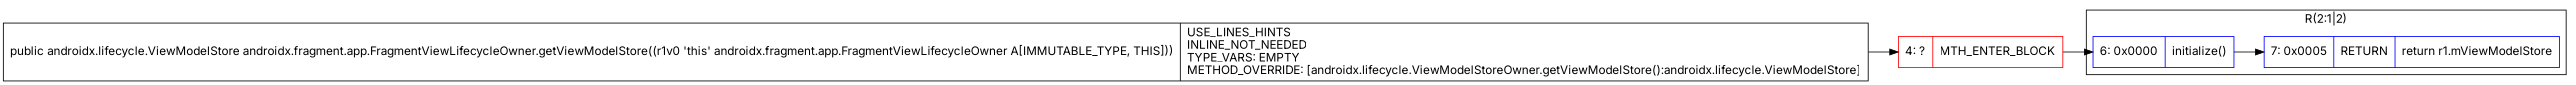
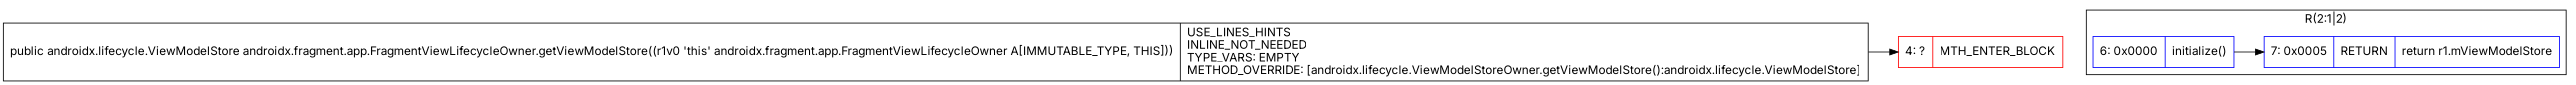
(2074, 52) -> none
